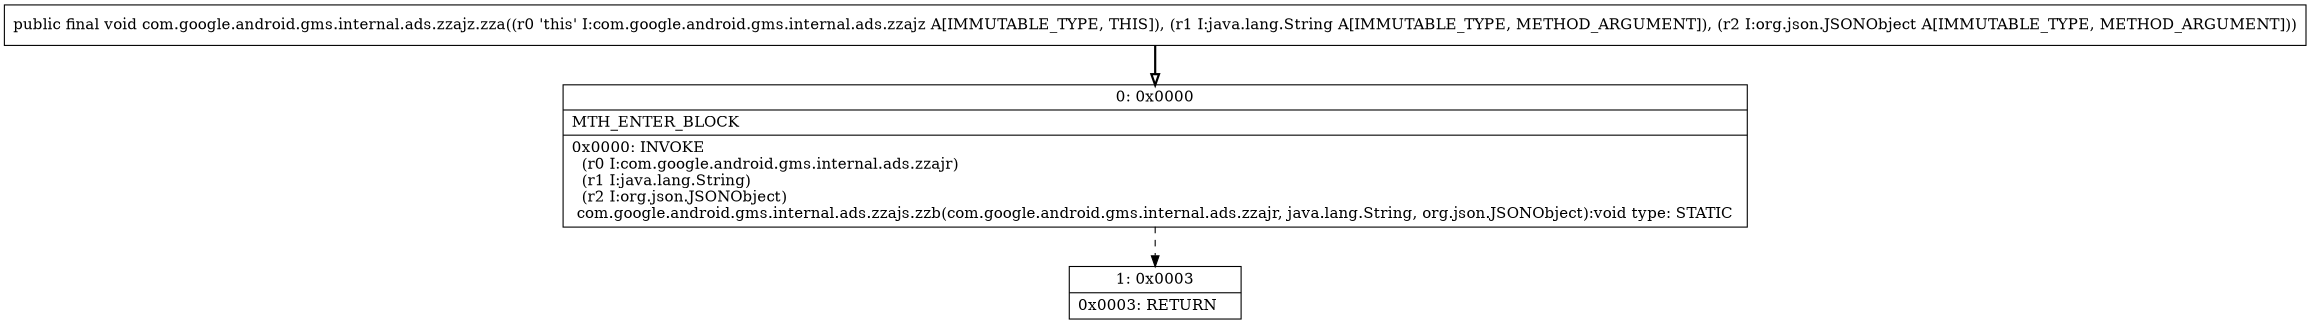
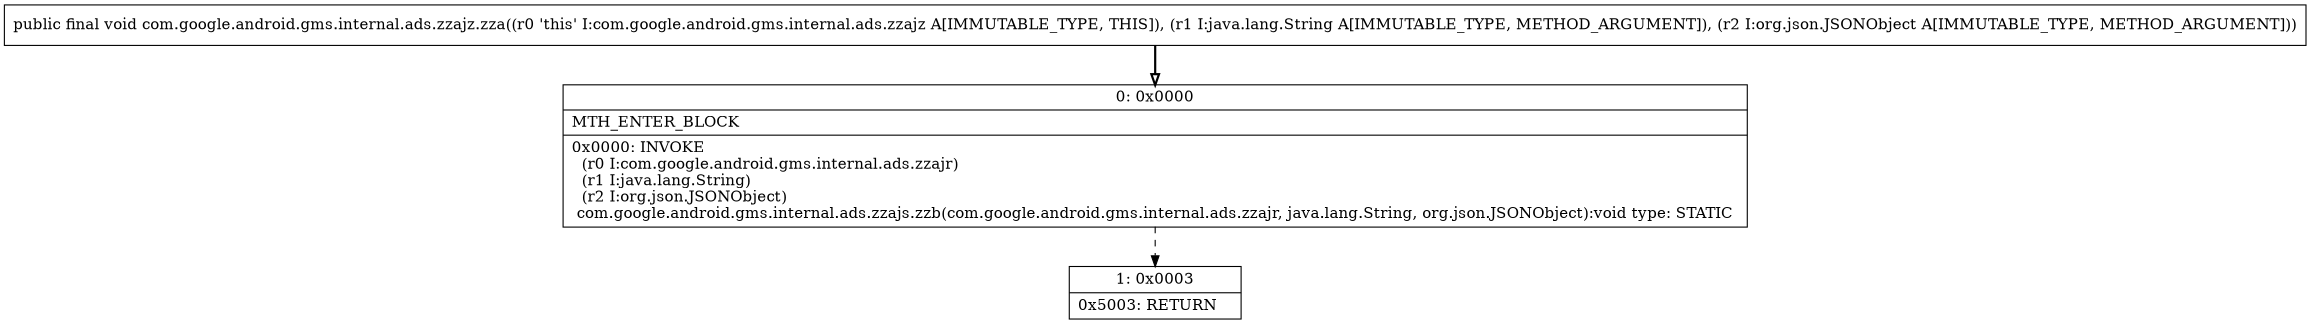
(1155, 305) -> (1155, 305)
